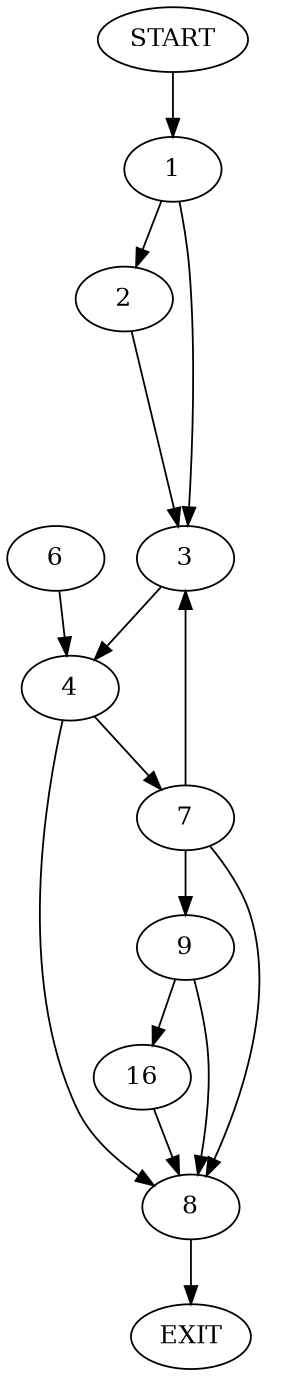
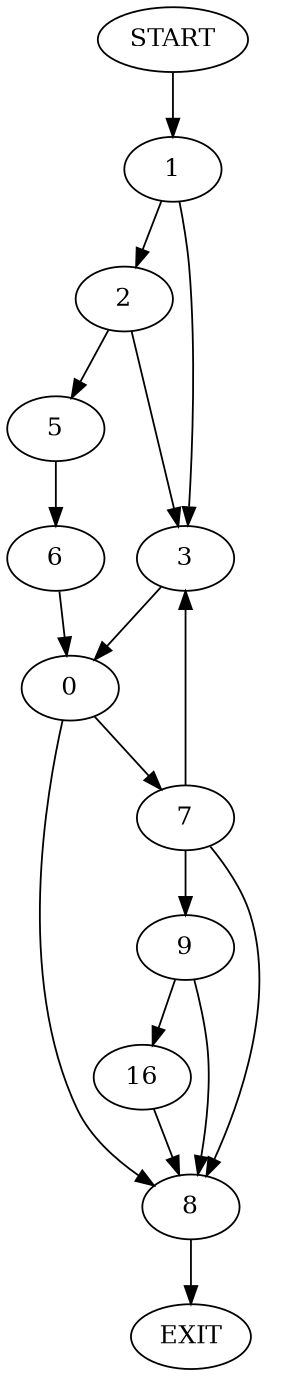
none -> (56, 429)
(70, 688) -> (70, 688)
